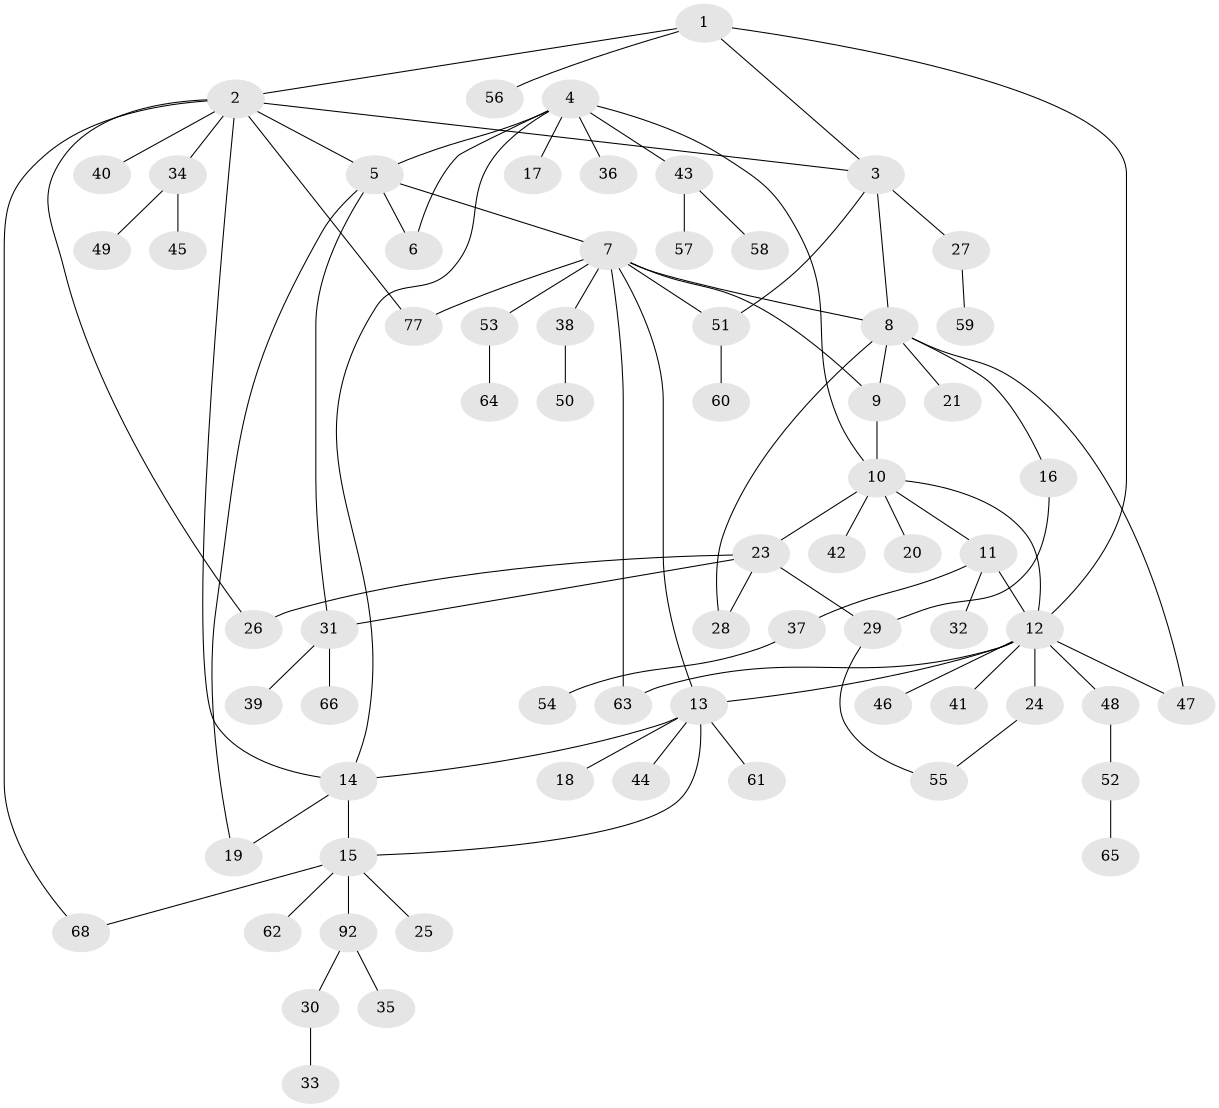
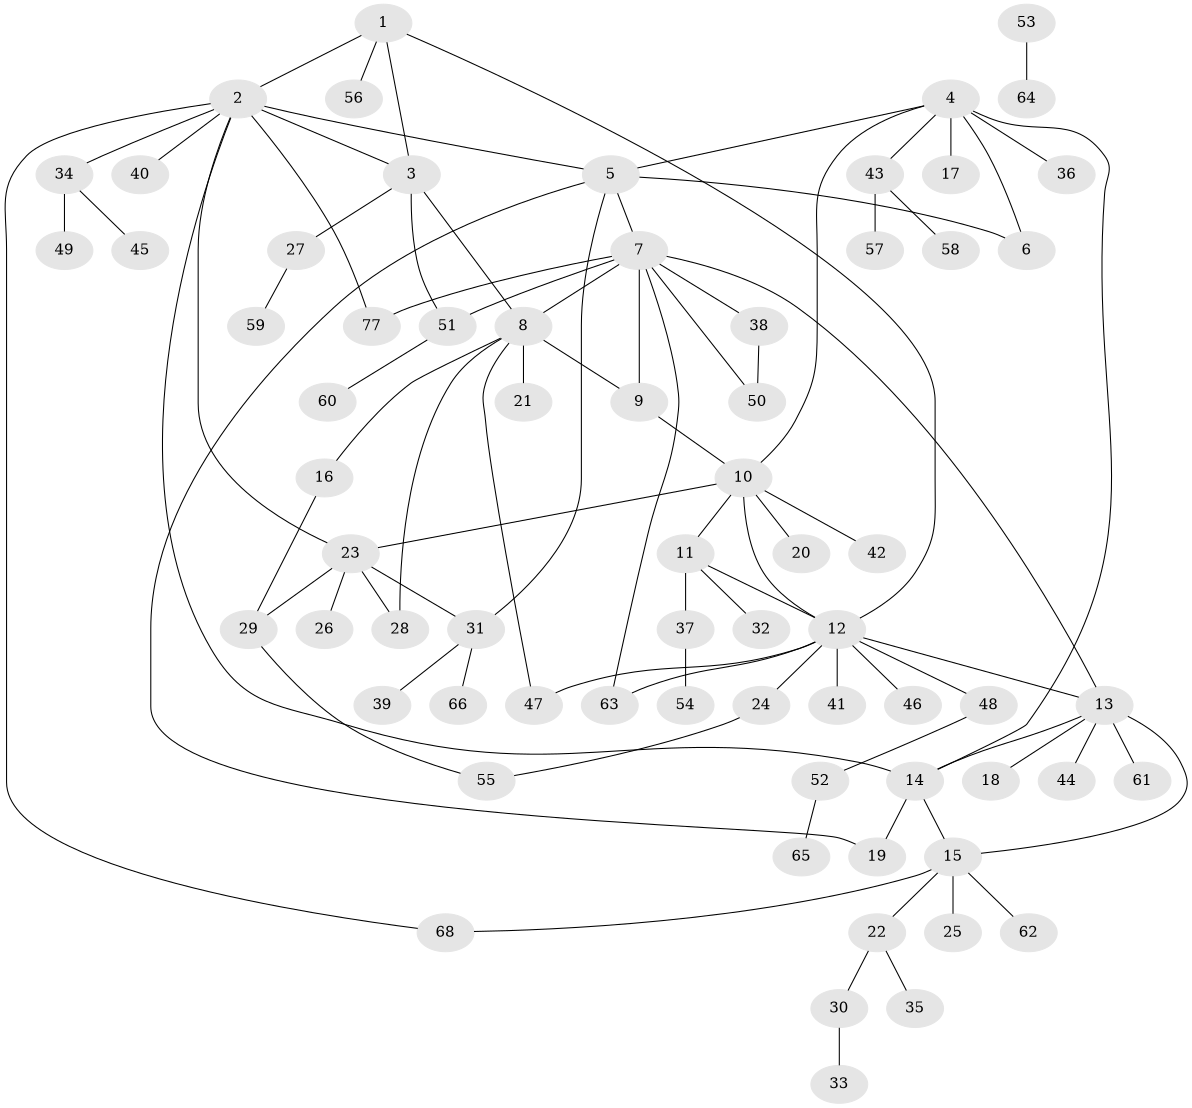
(549, 288) -> (698, 326)
(80, 322) -> (198, 358)
(348, 933) -> (877, 933)
